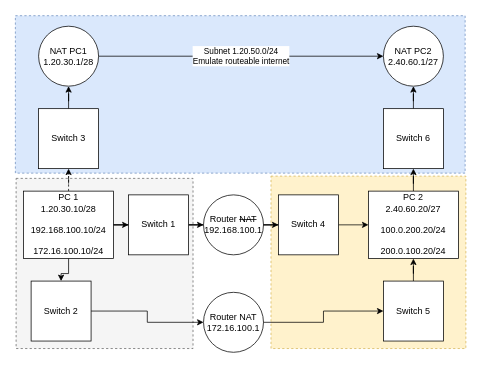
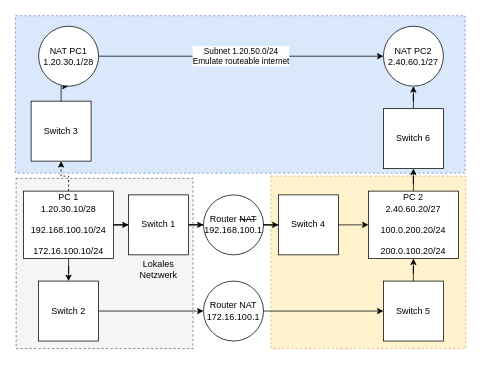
(69, 138) -> (61, 131)
none -> (159, 270)
(61, 311) -> (69, 311)
(234, 322) -> (234, 311)
